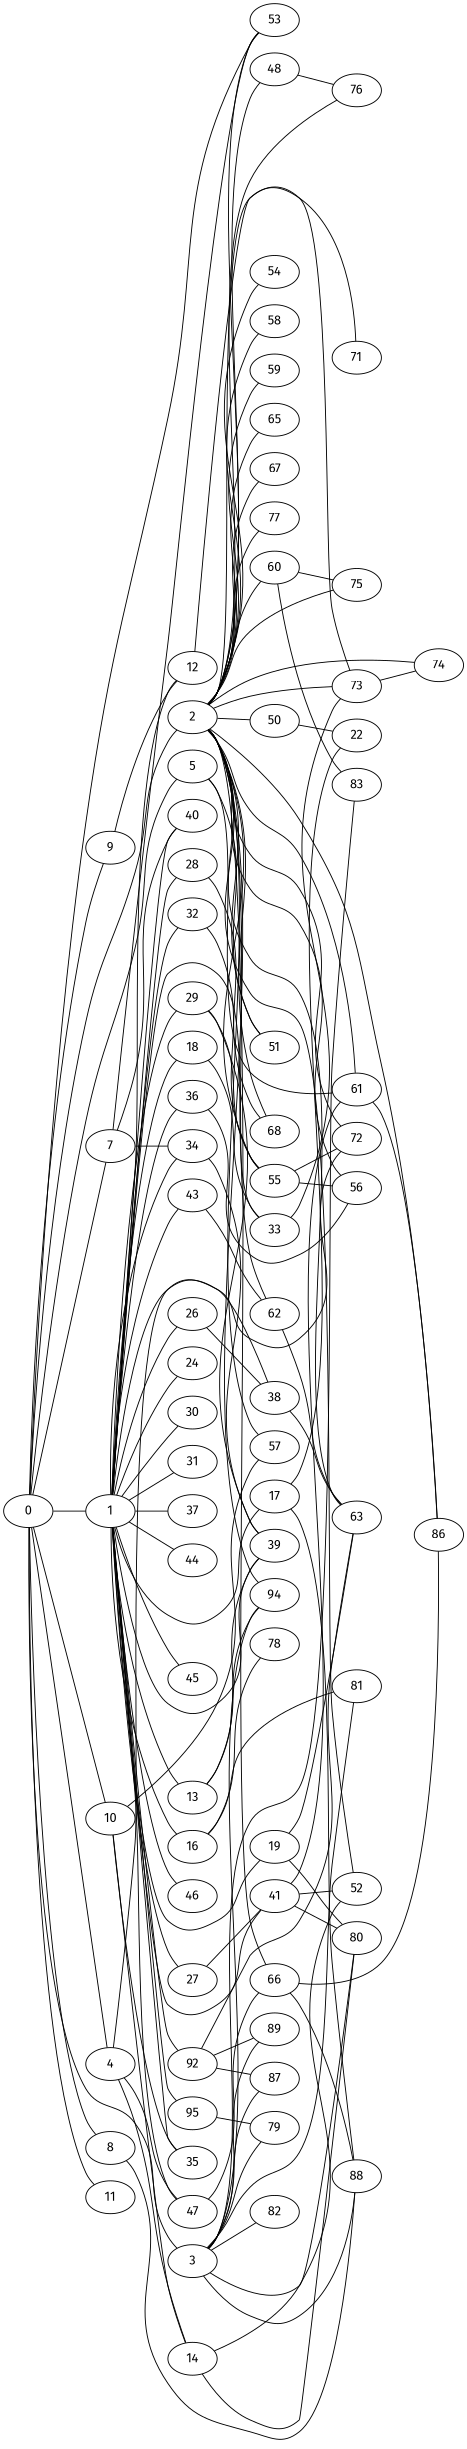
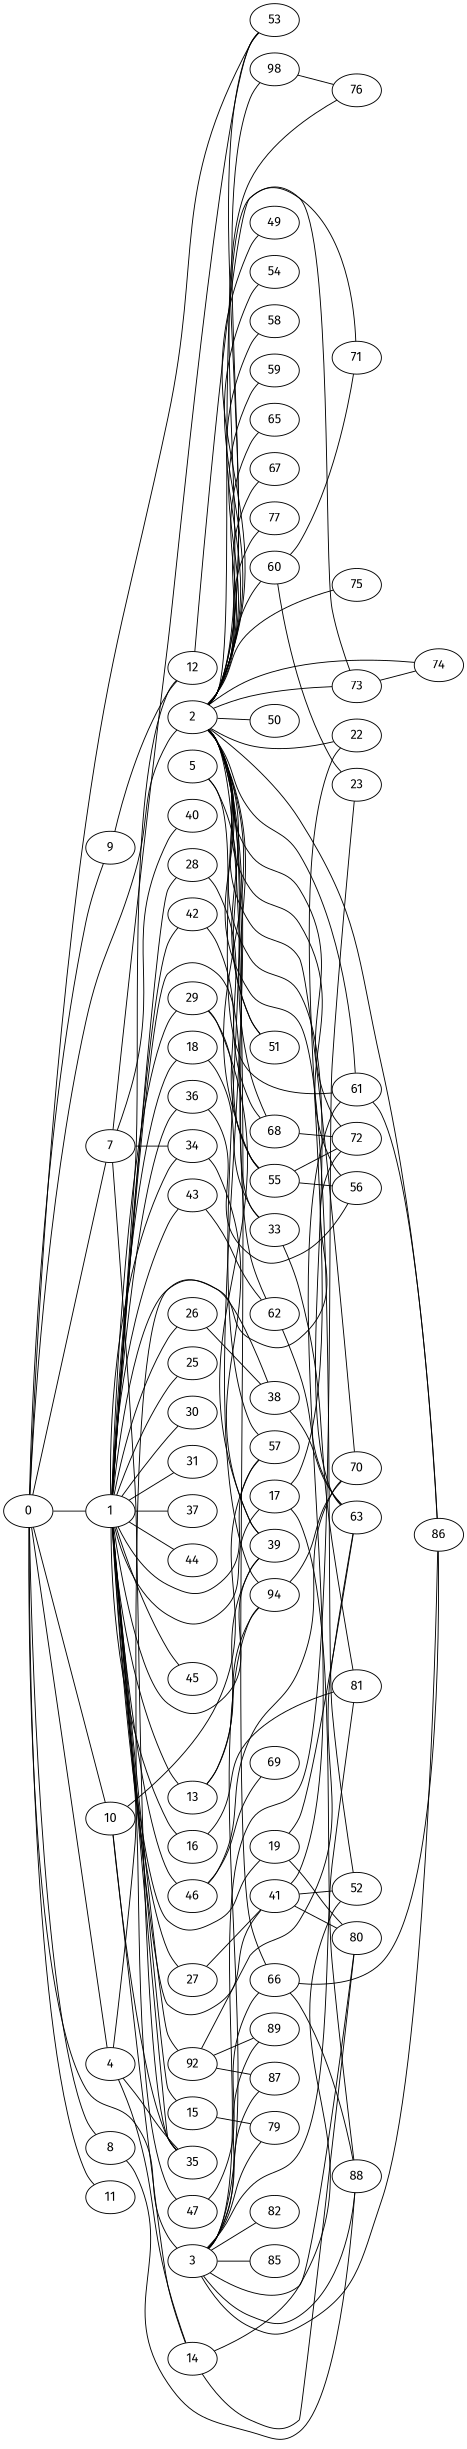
(275, 69) -> (275, 69)
none -> (275, 223)
(316, 576) -> (333, 463)
(310, 727) -> (271, 748)
(357, 785) -> (357, 785)
(193, 914) -> (193, 914)
(327, 1037) -> (335, 1563)
(84, 1131) -> none
none -> (311, 1135)
(136, 1160) -> (220, 1583)
(193, 1363) -> (193, 1363)
none -> (357, 1468)
(275, 1644) -> none
none -> (139, 1658)
none -> (275, 1763)
none -> (412, 2016)
(193, 2113) -> (193, 2113)
(150, 2139) -> (137, 2096)
none -> (275, 2261)
